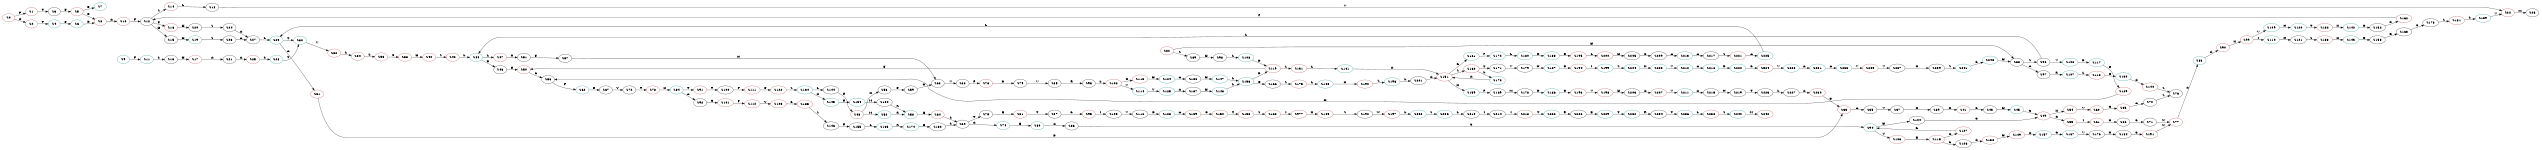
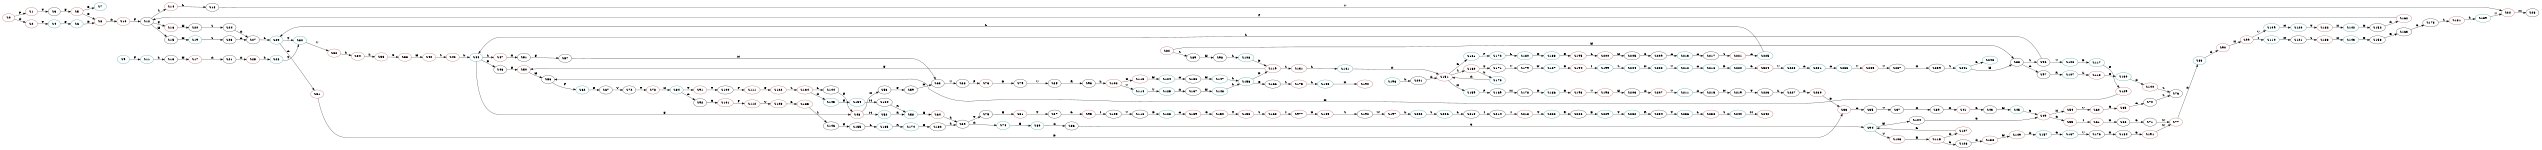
(2003, 61) -> (1991, 71)
(536, 73) -> (536, 73)
(1377, 83) -> none
(805, 90) -> (805, 90)
none -> (642, 115)
